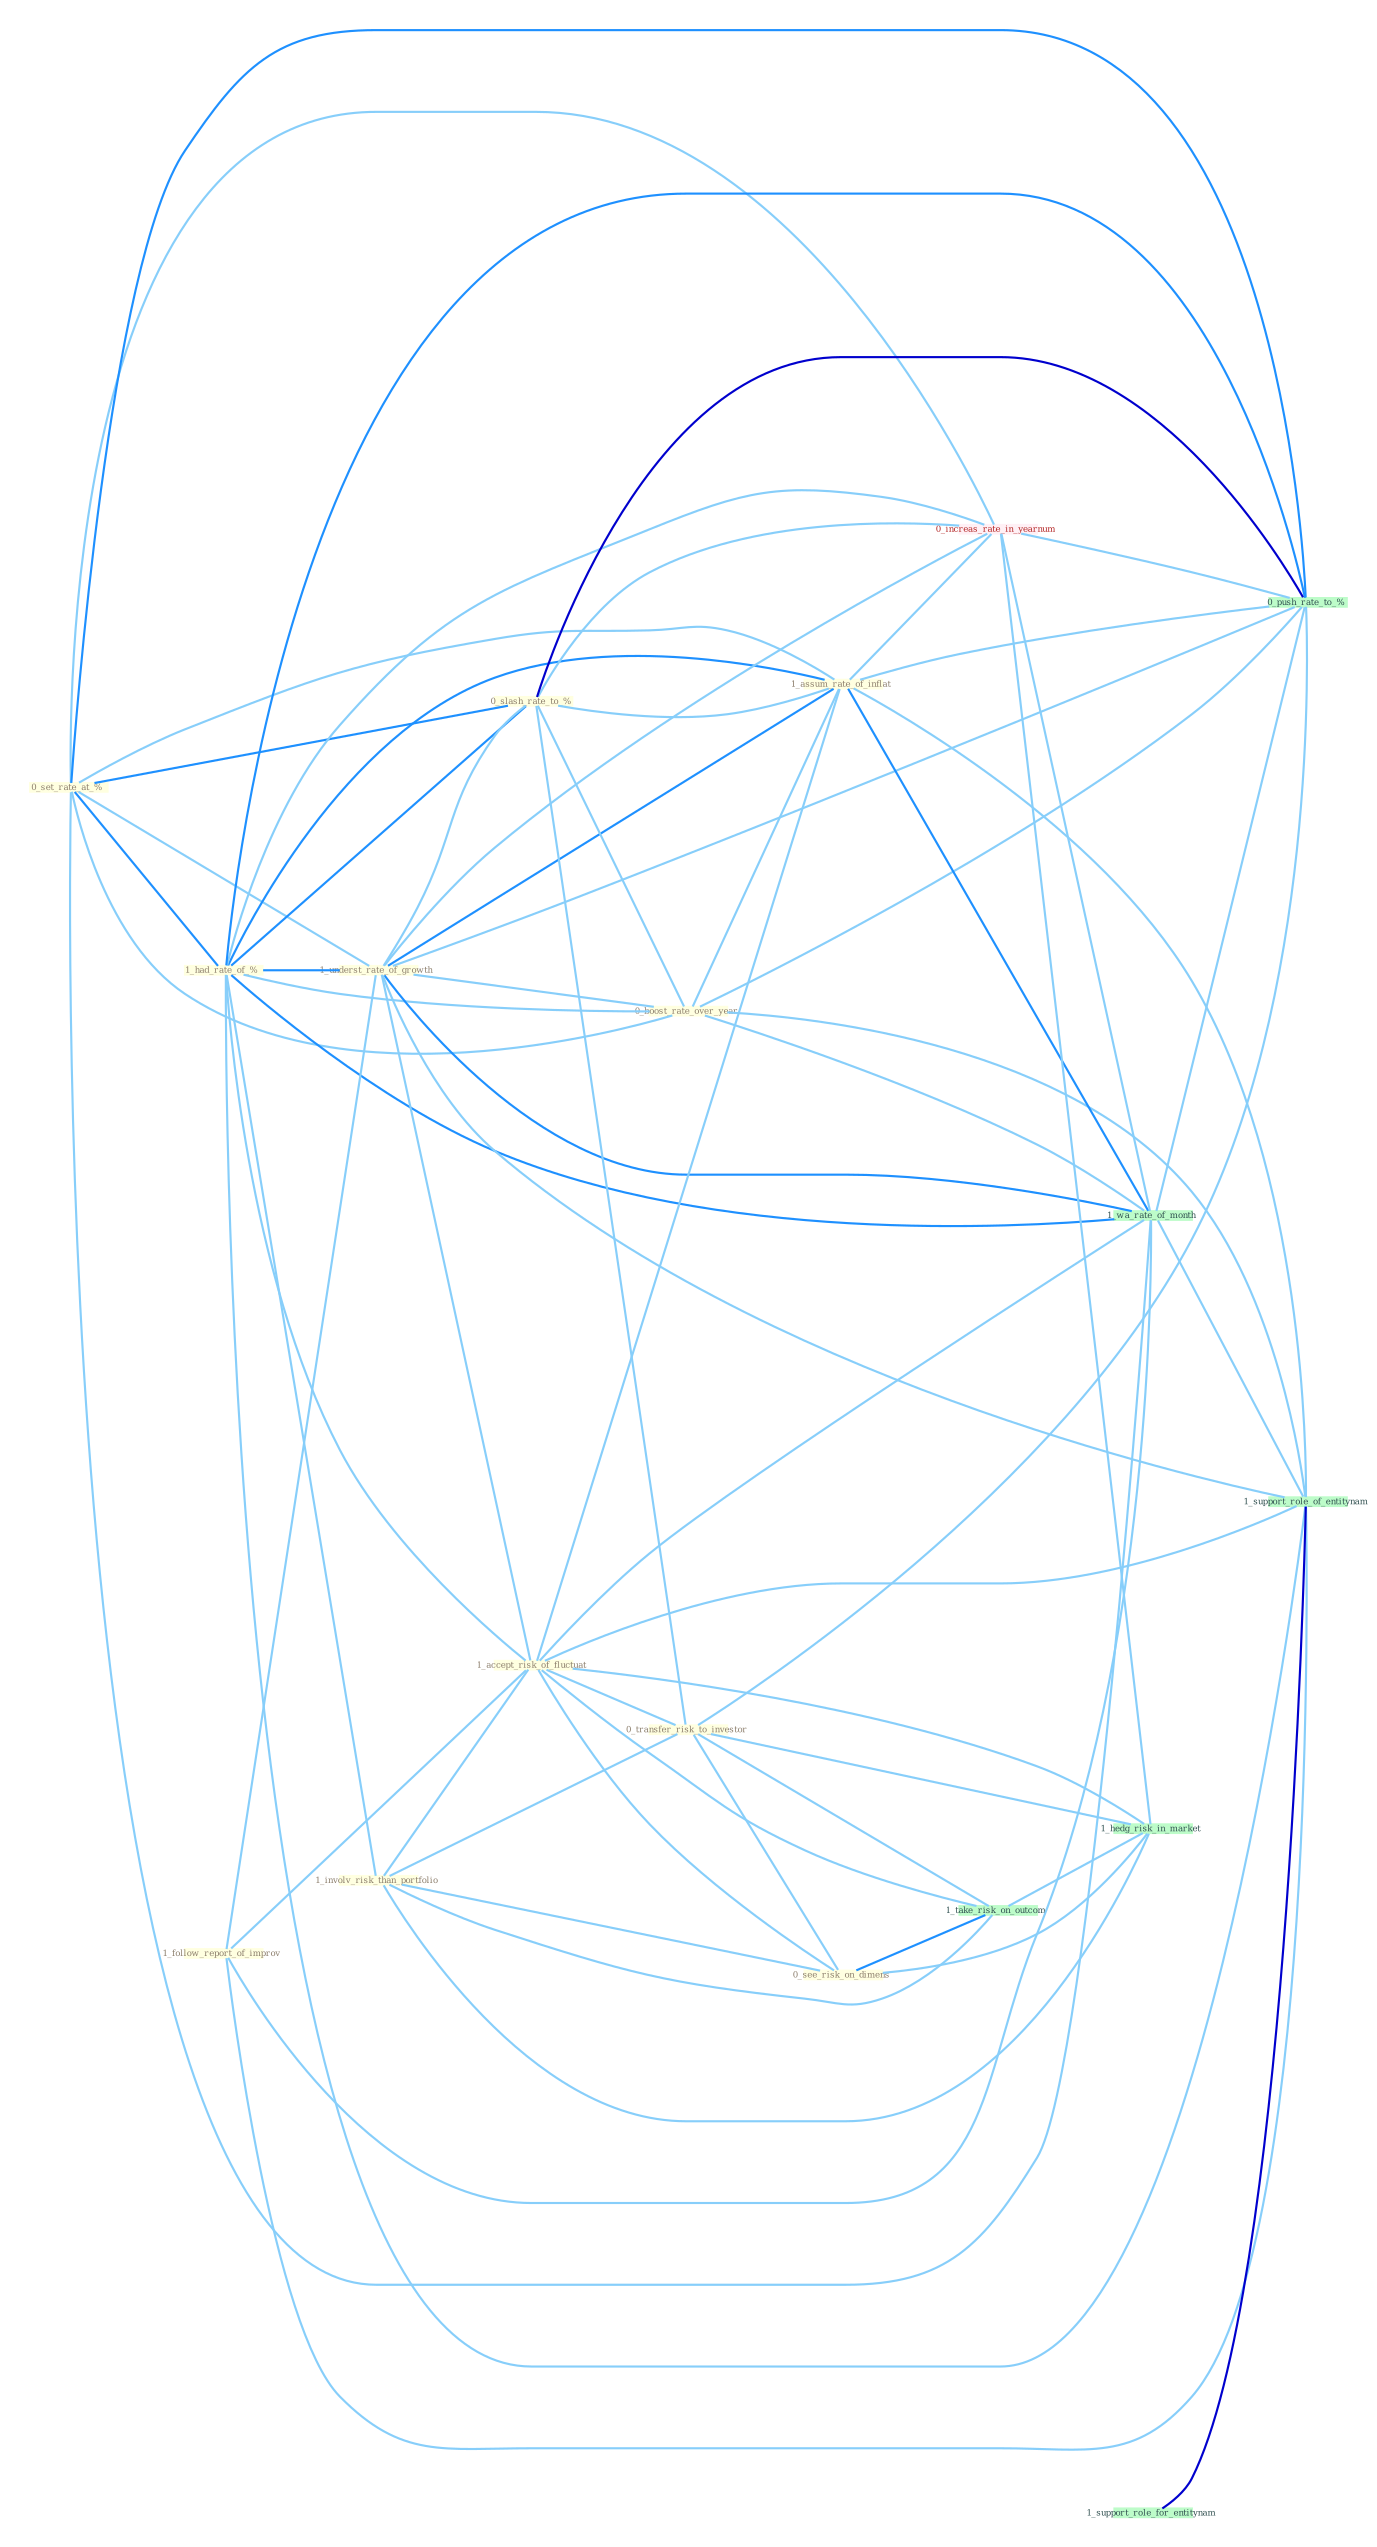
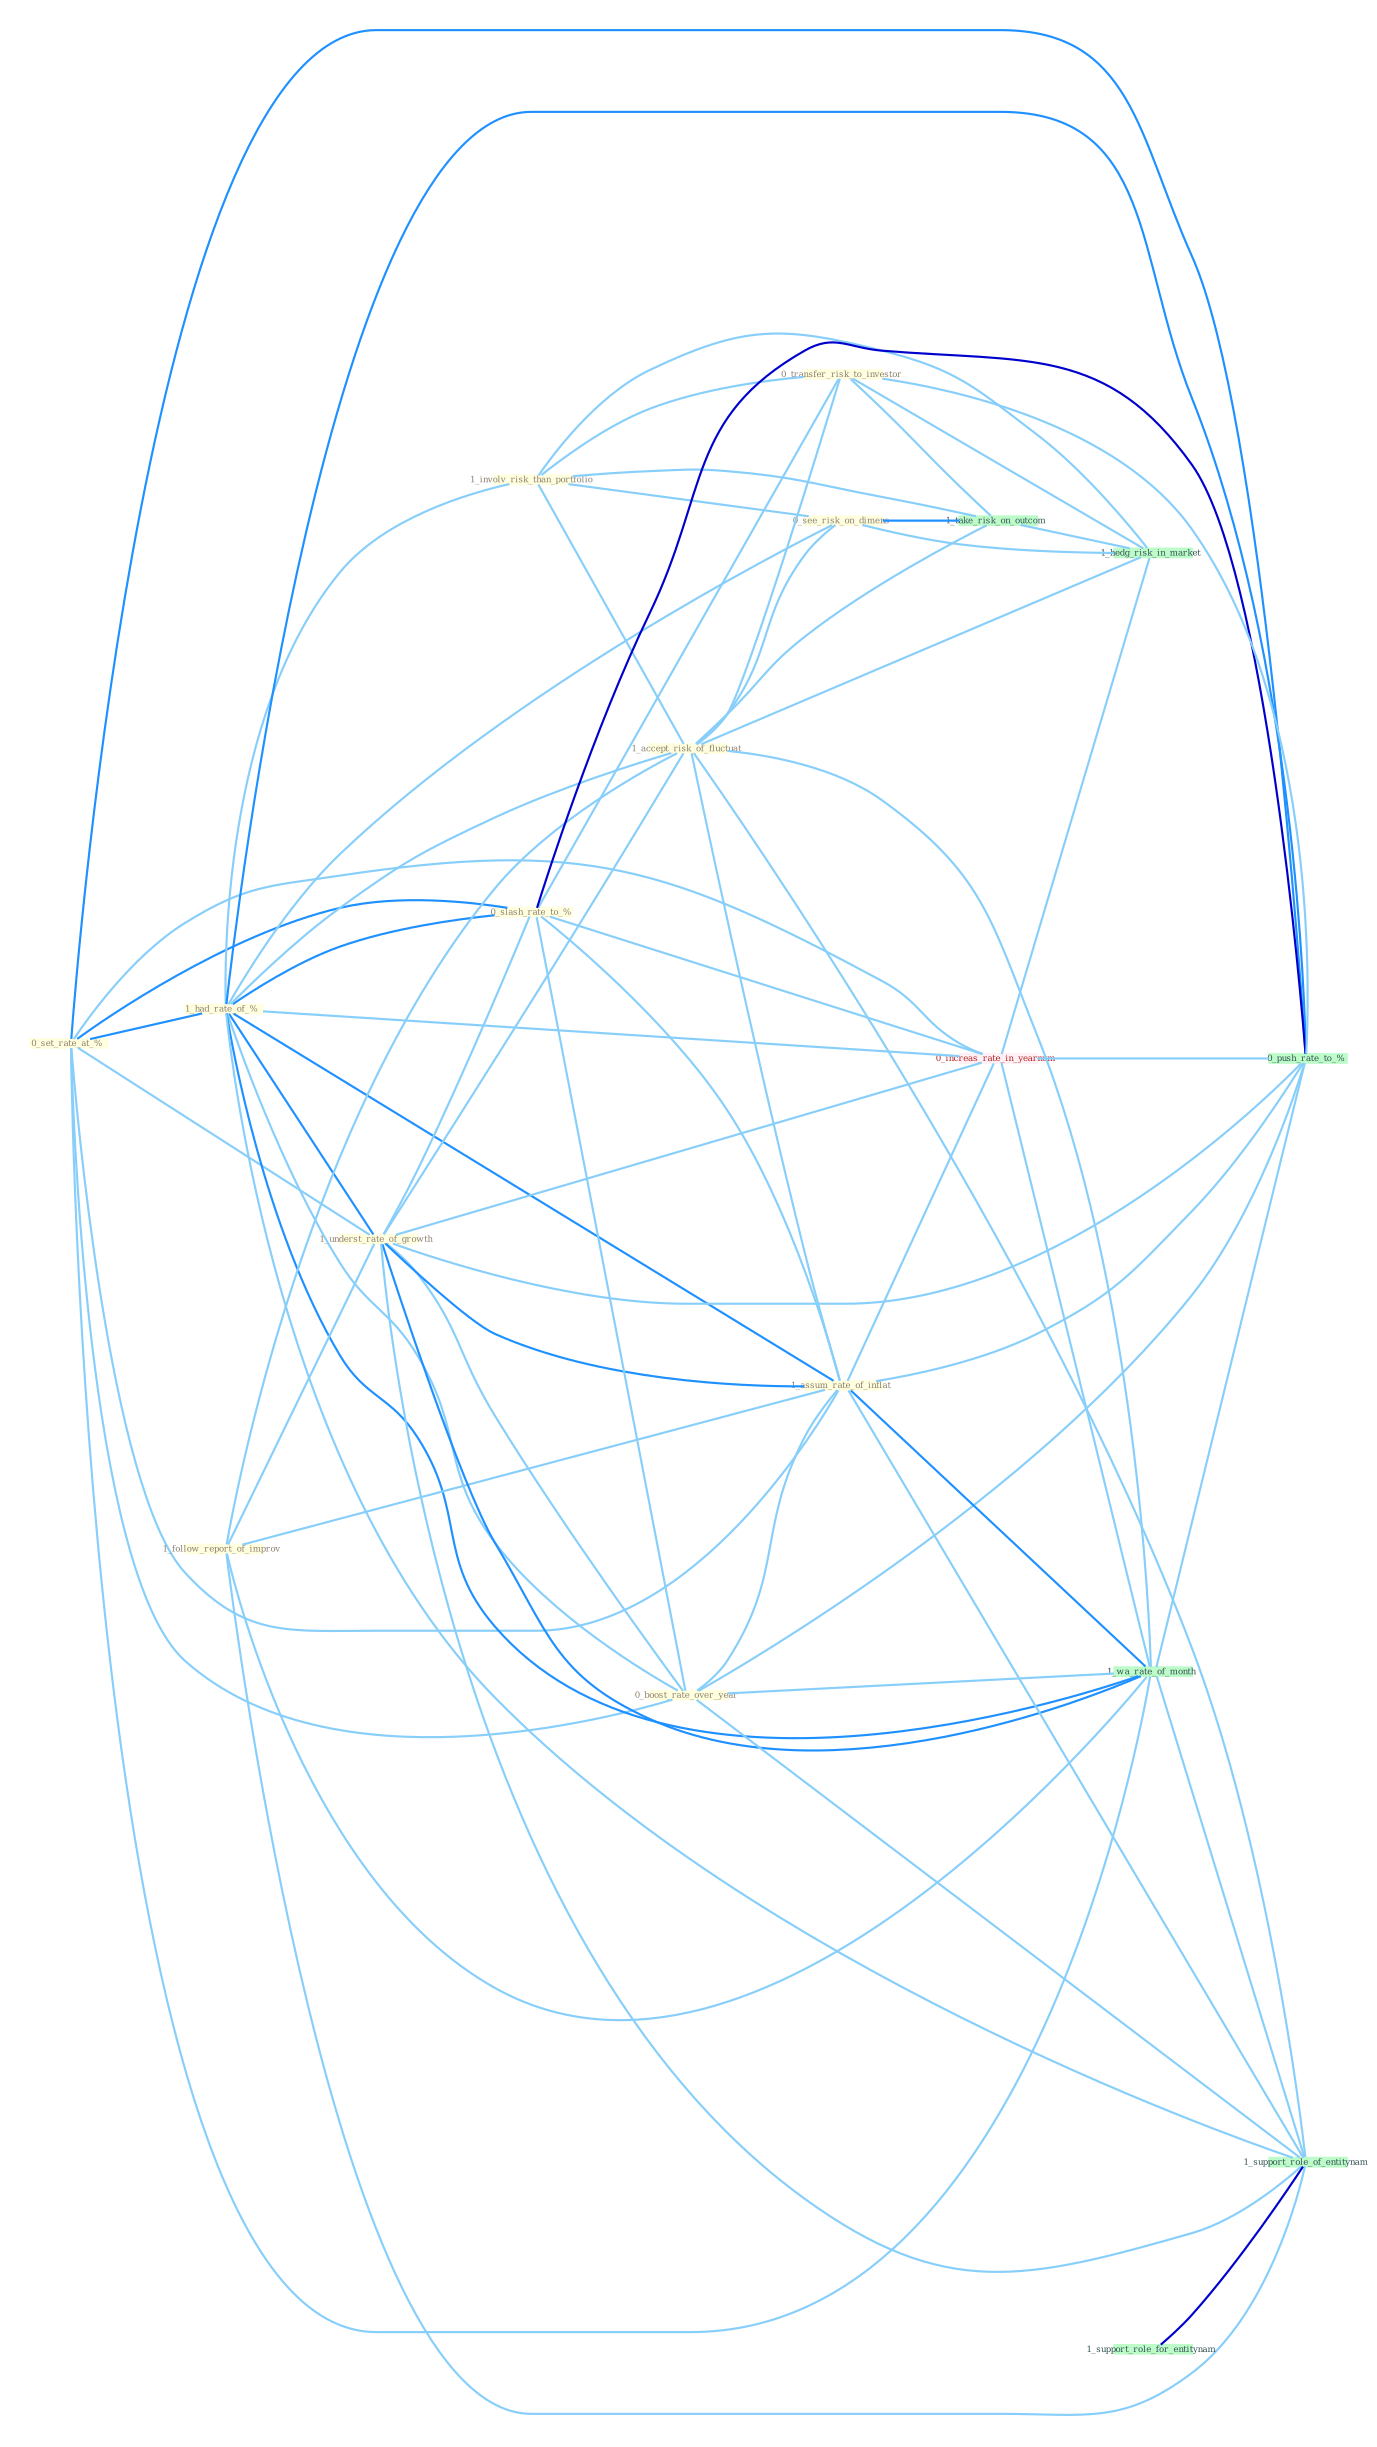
none -> (548, 1463)
(766, 1852) -> (498, 726)
